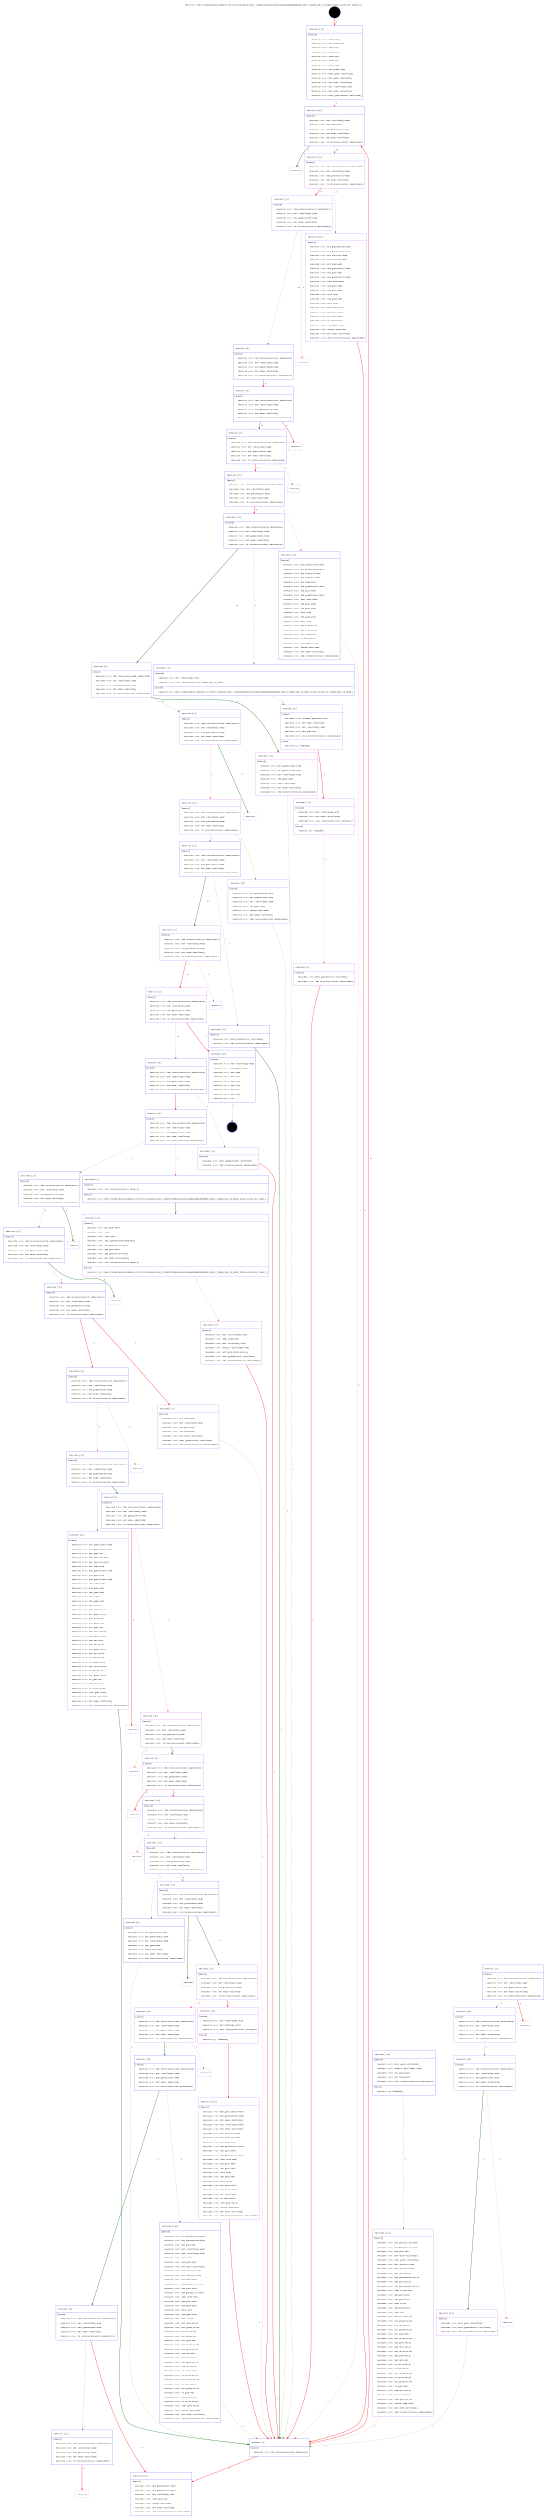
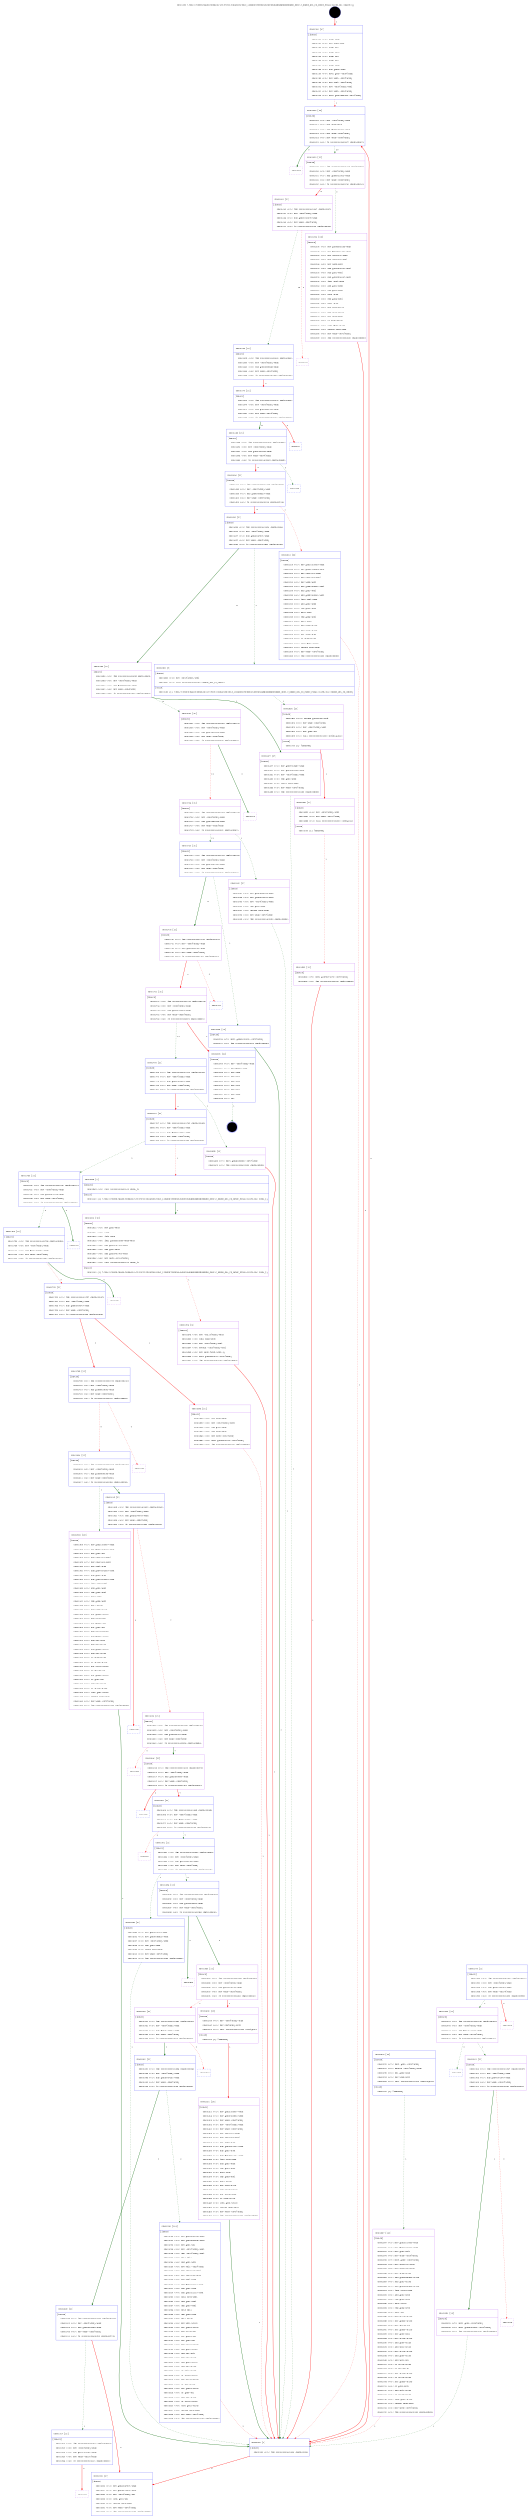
none -> (456, 2073)
(239, 2331) -> (239, 2331)
